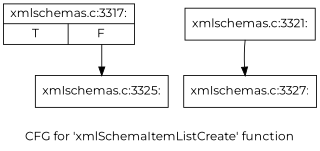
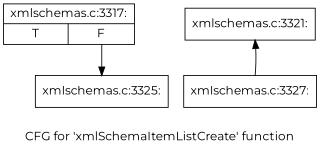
(244, 53) -> (256, 62)
